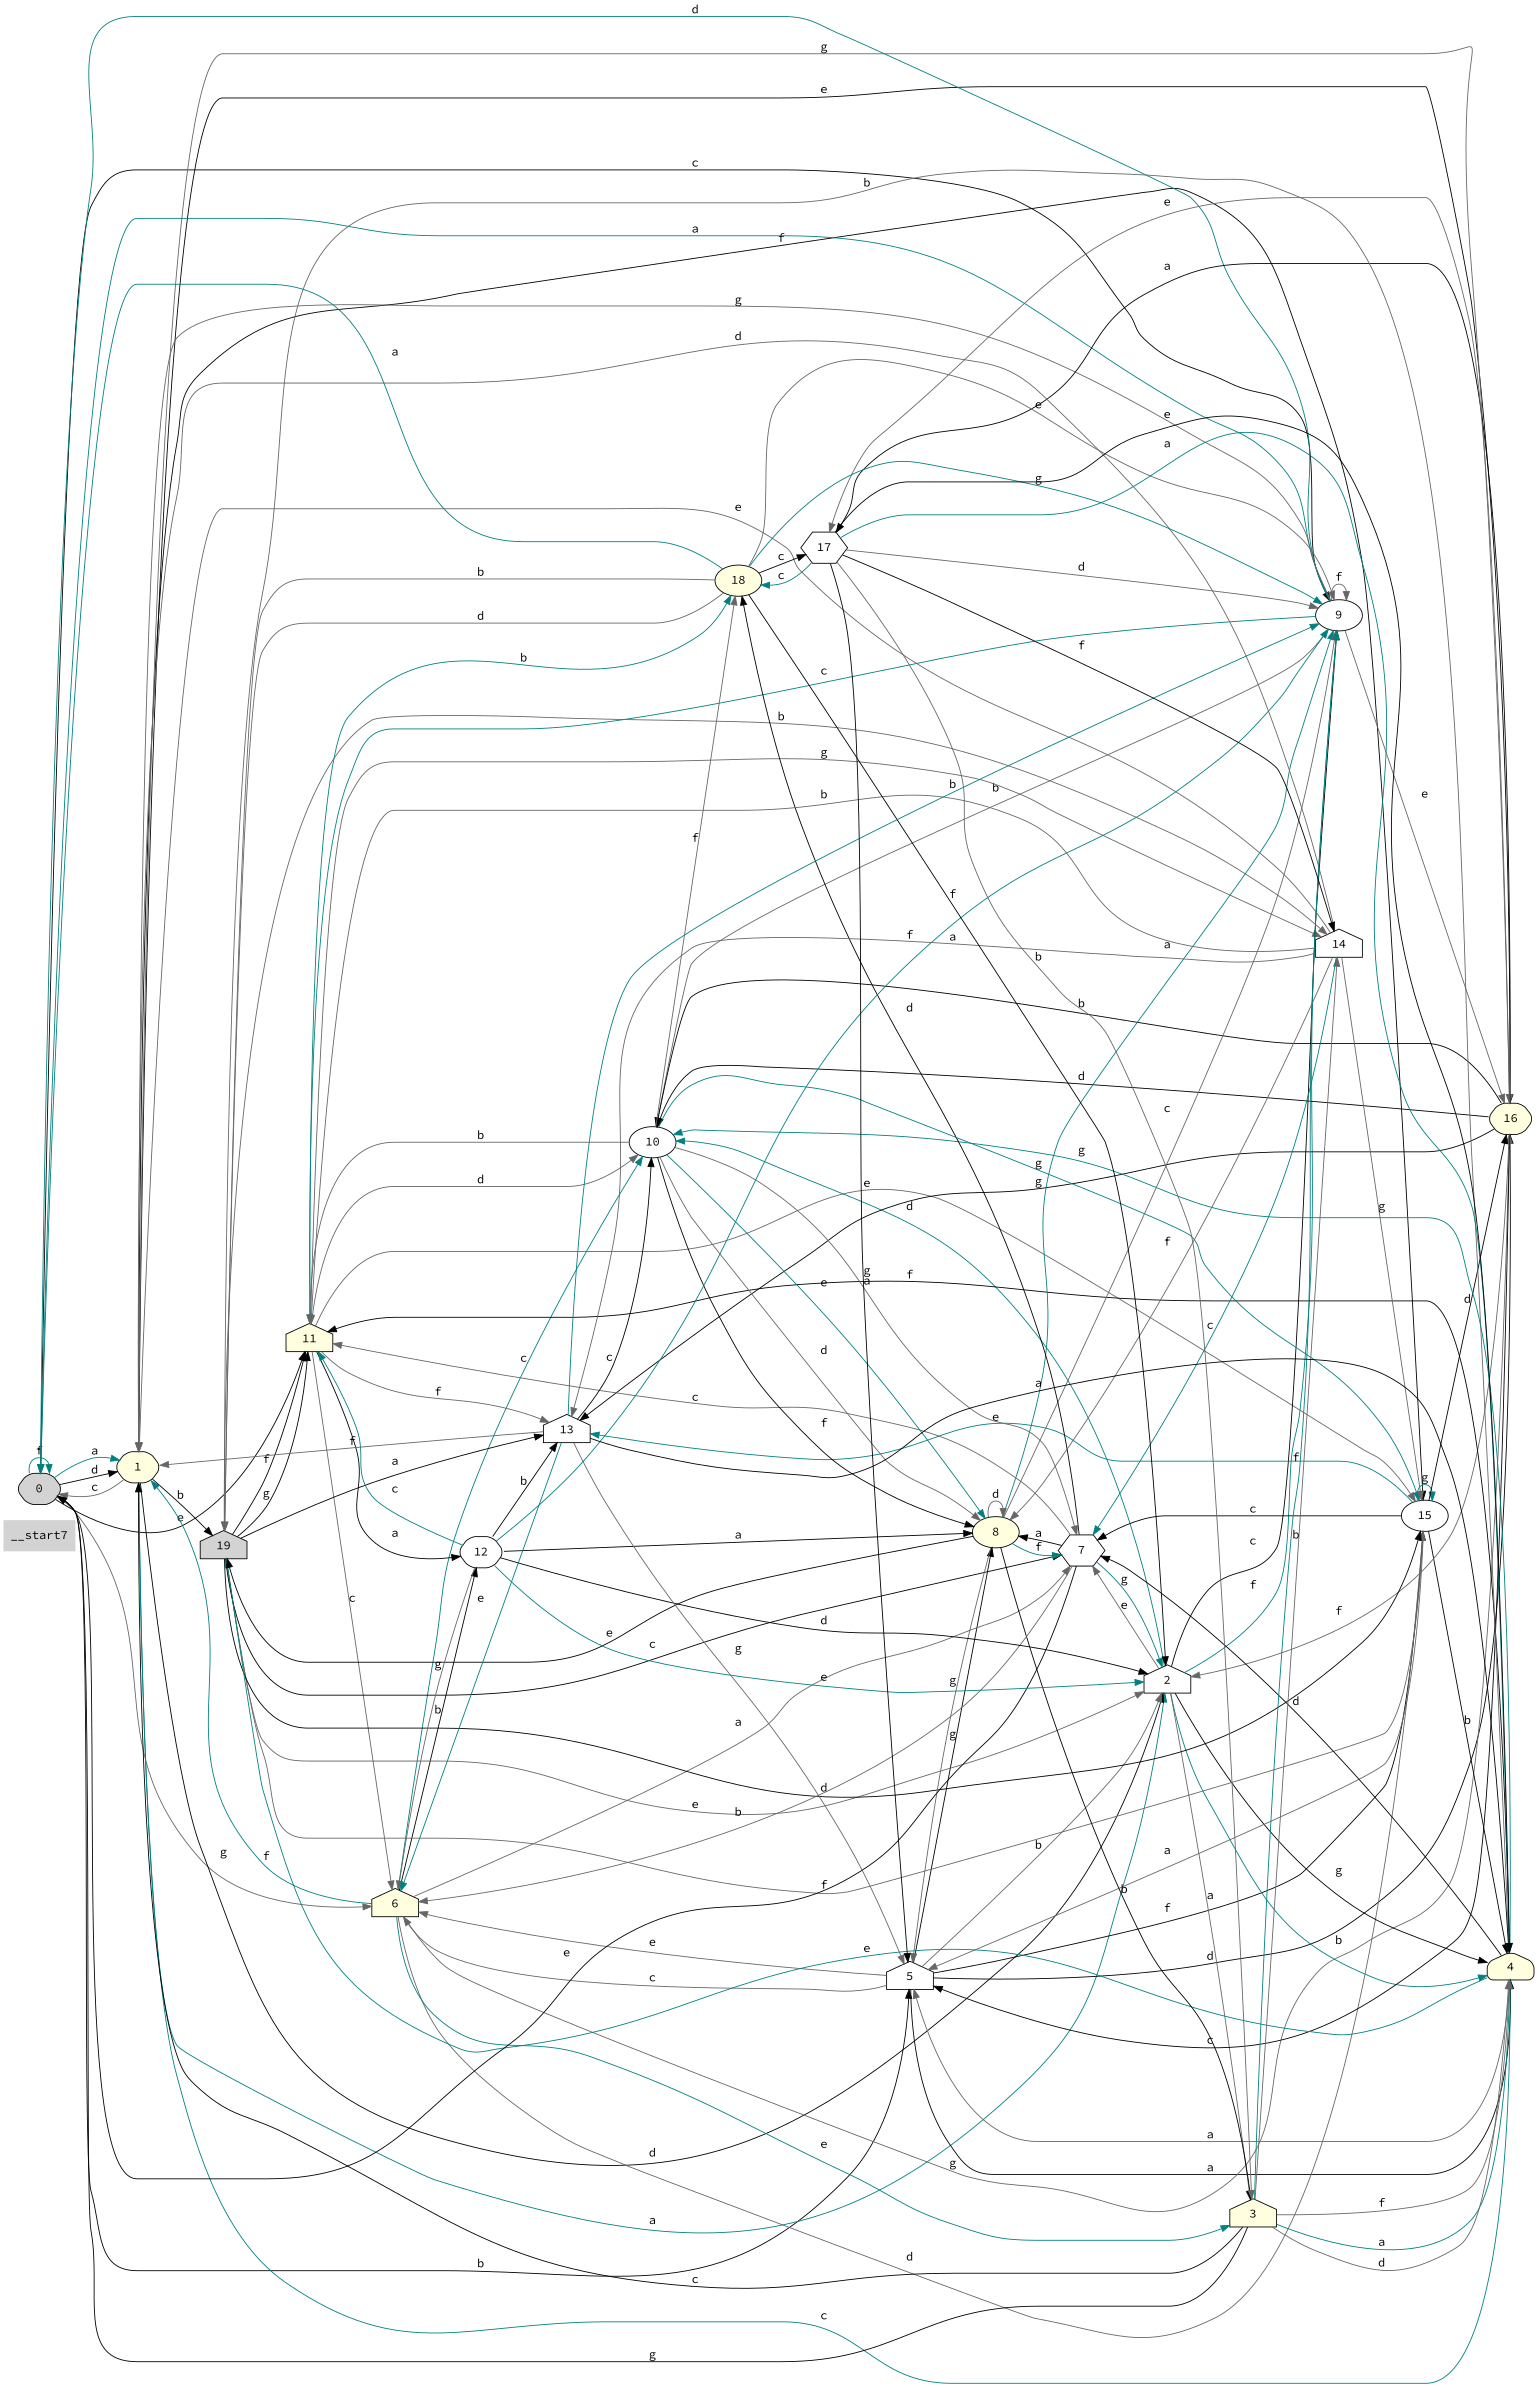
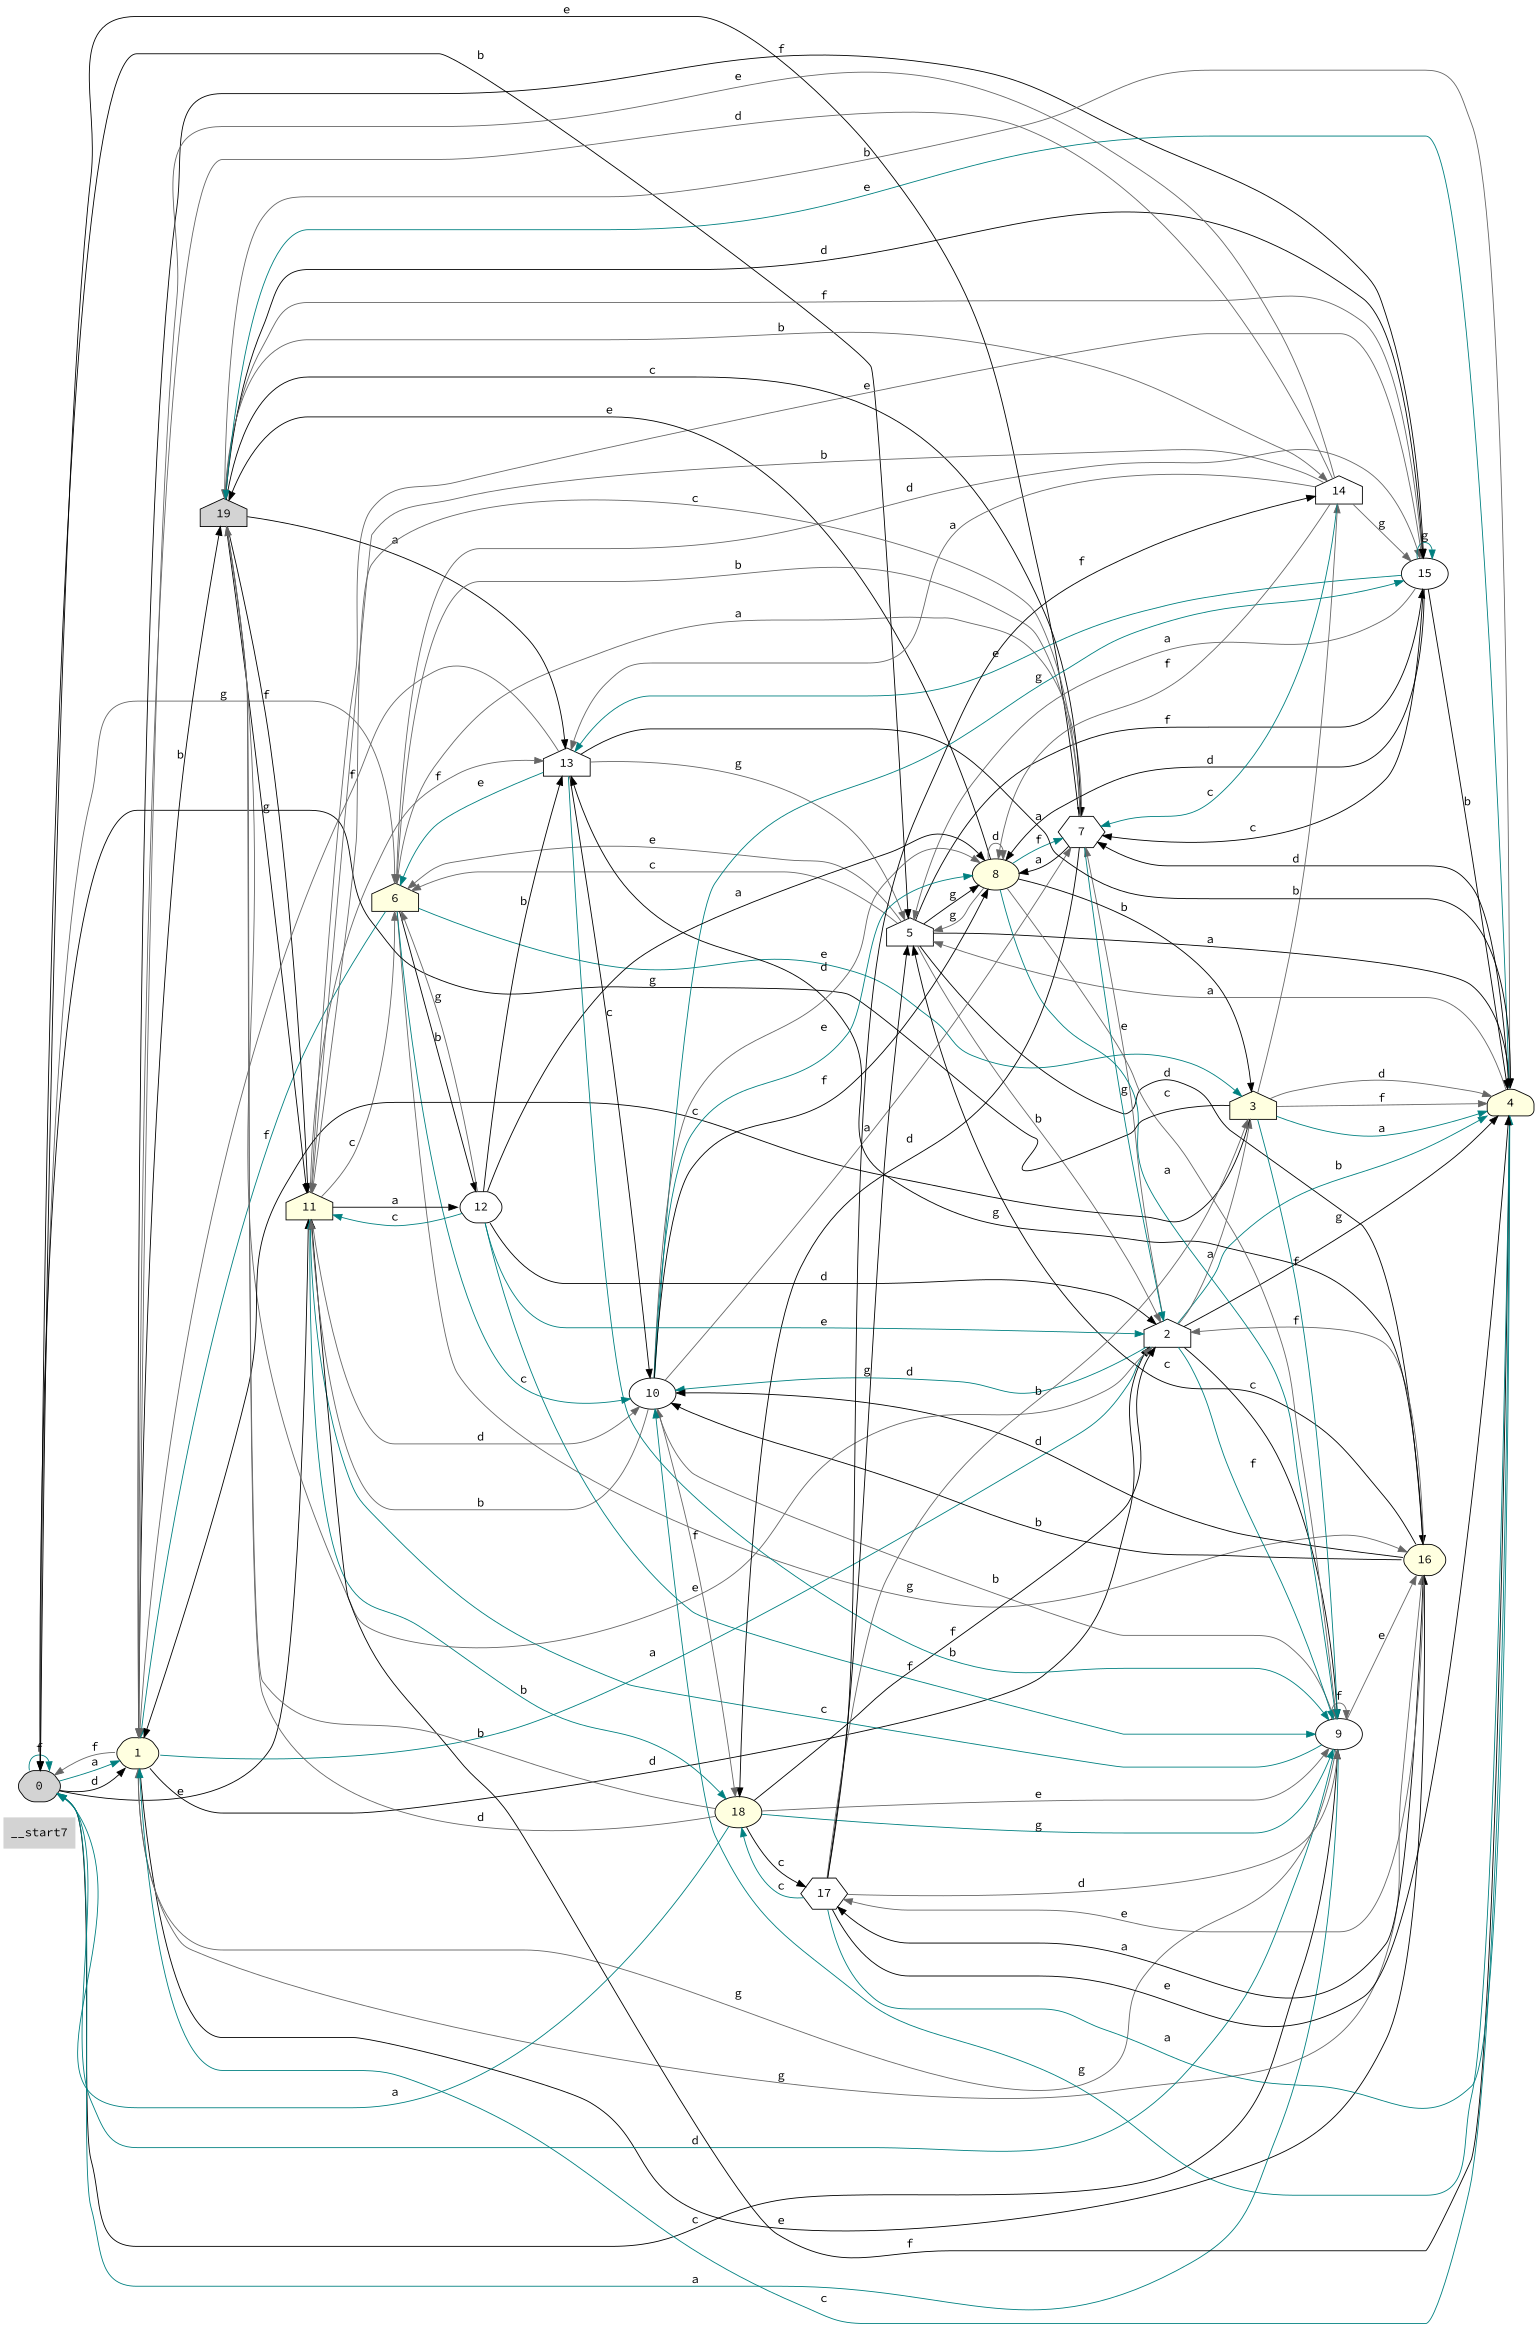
(576, 762) -> none
(1467, 1322) -> (1270, 767)
(95, 1488) -> (95, 1748)
